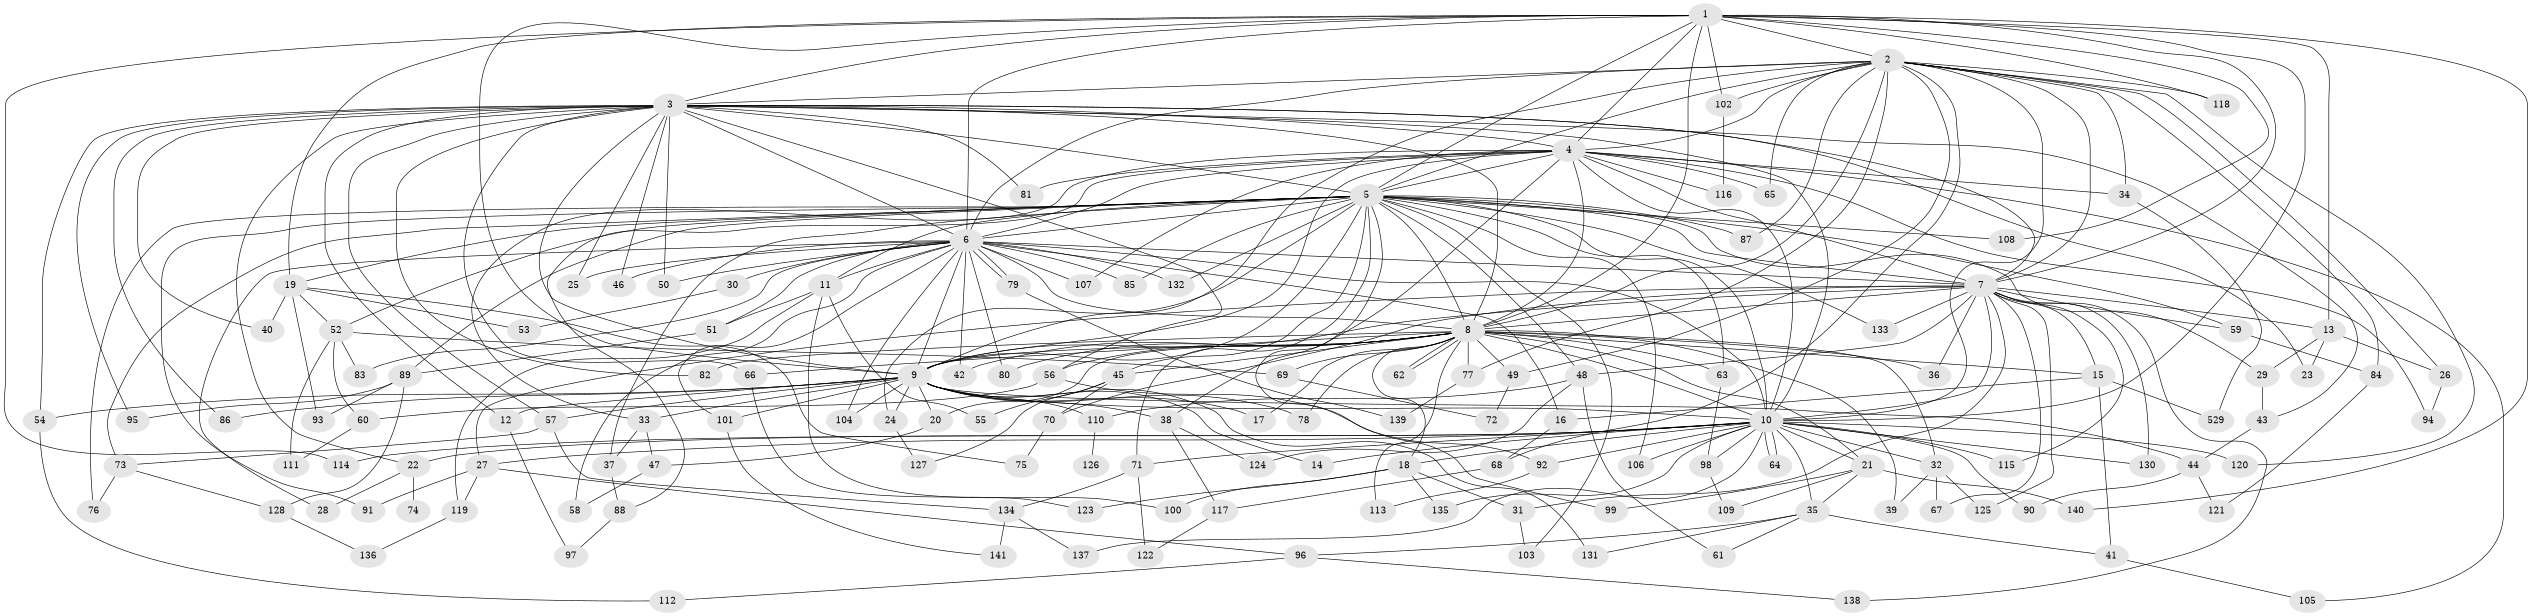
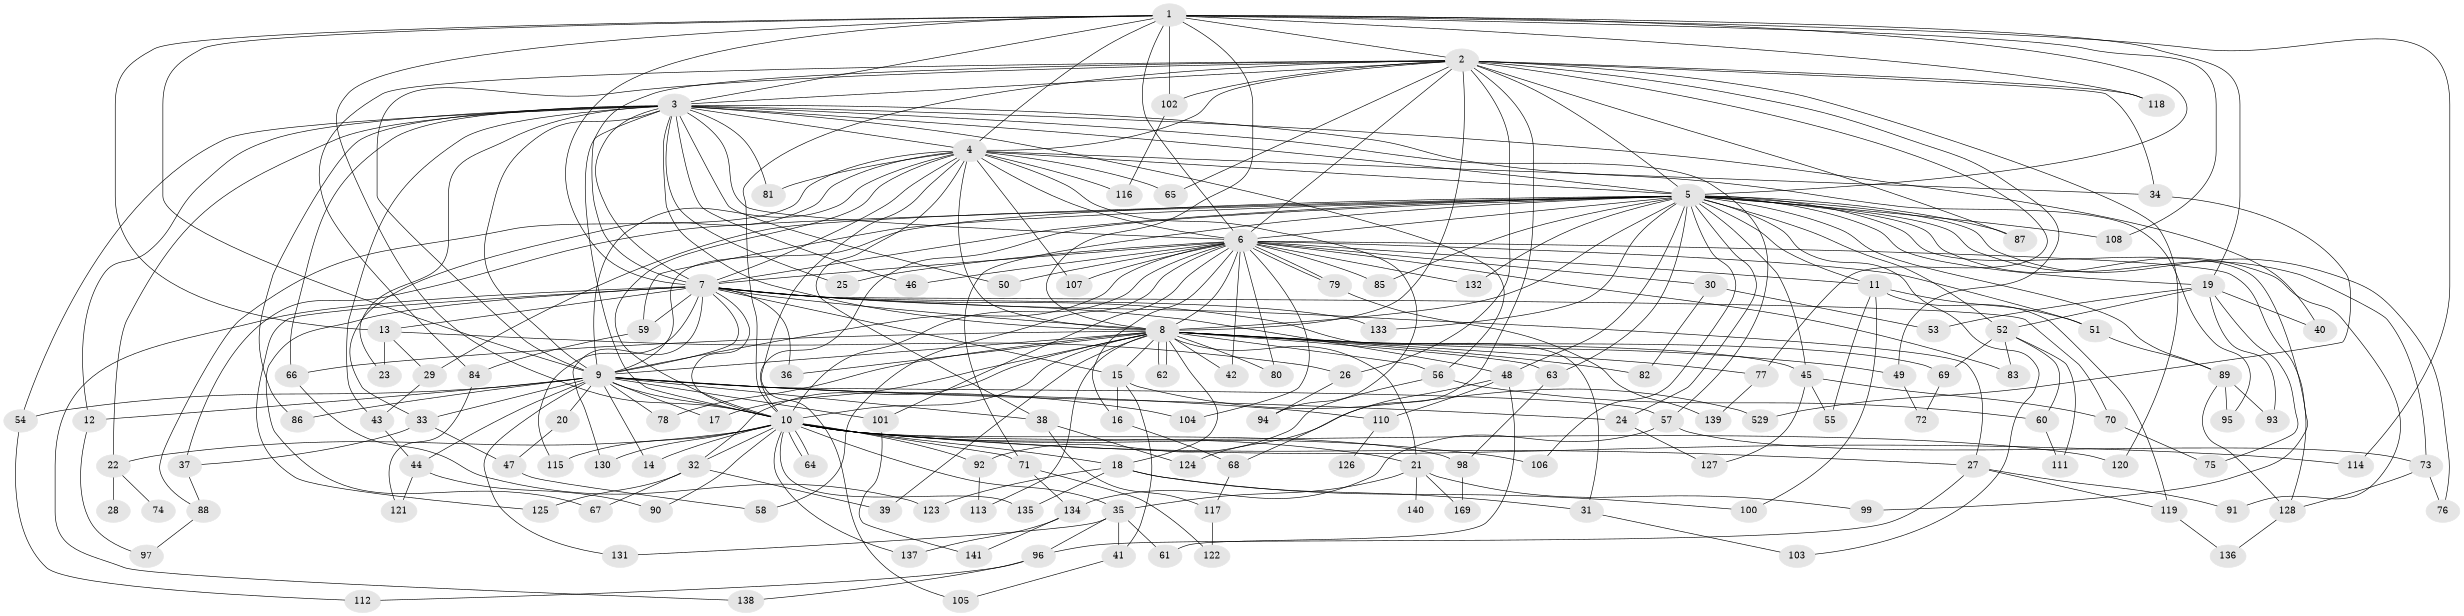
(2499, 78) -> none
(399, 253) -> (1679, 329)
(455, 257) -> (1840, 251)
(1092, 367) -> none
(1726, 511) -> (1463, 511)
